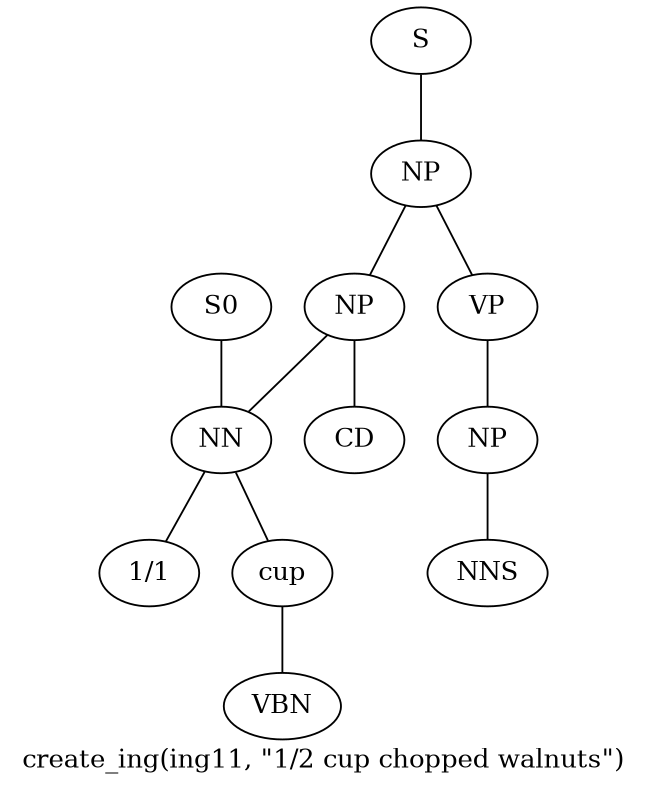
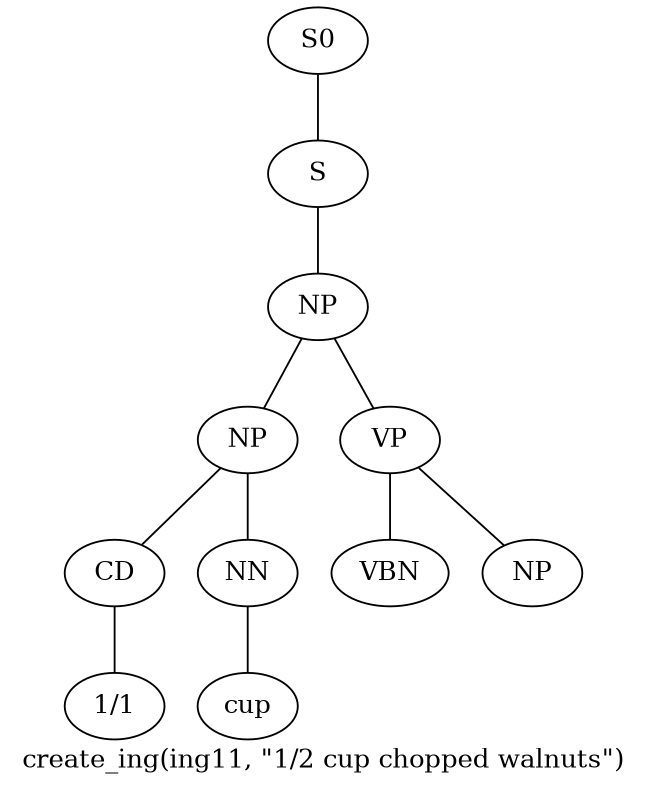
(221, 374) -> (318, 107)
(185, 507) -> (115, 640)
(488, 573) -> none
(282, 640) -> (390, 507)
